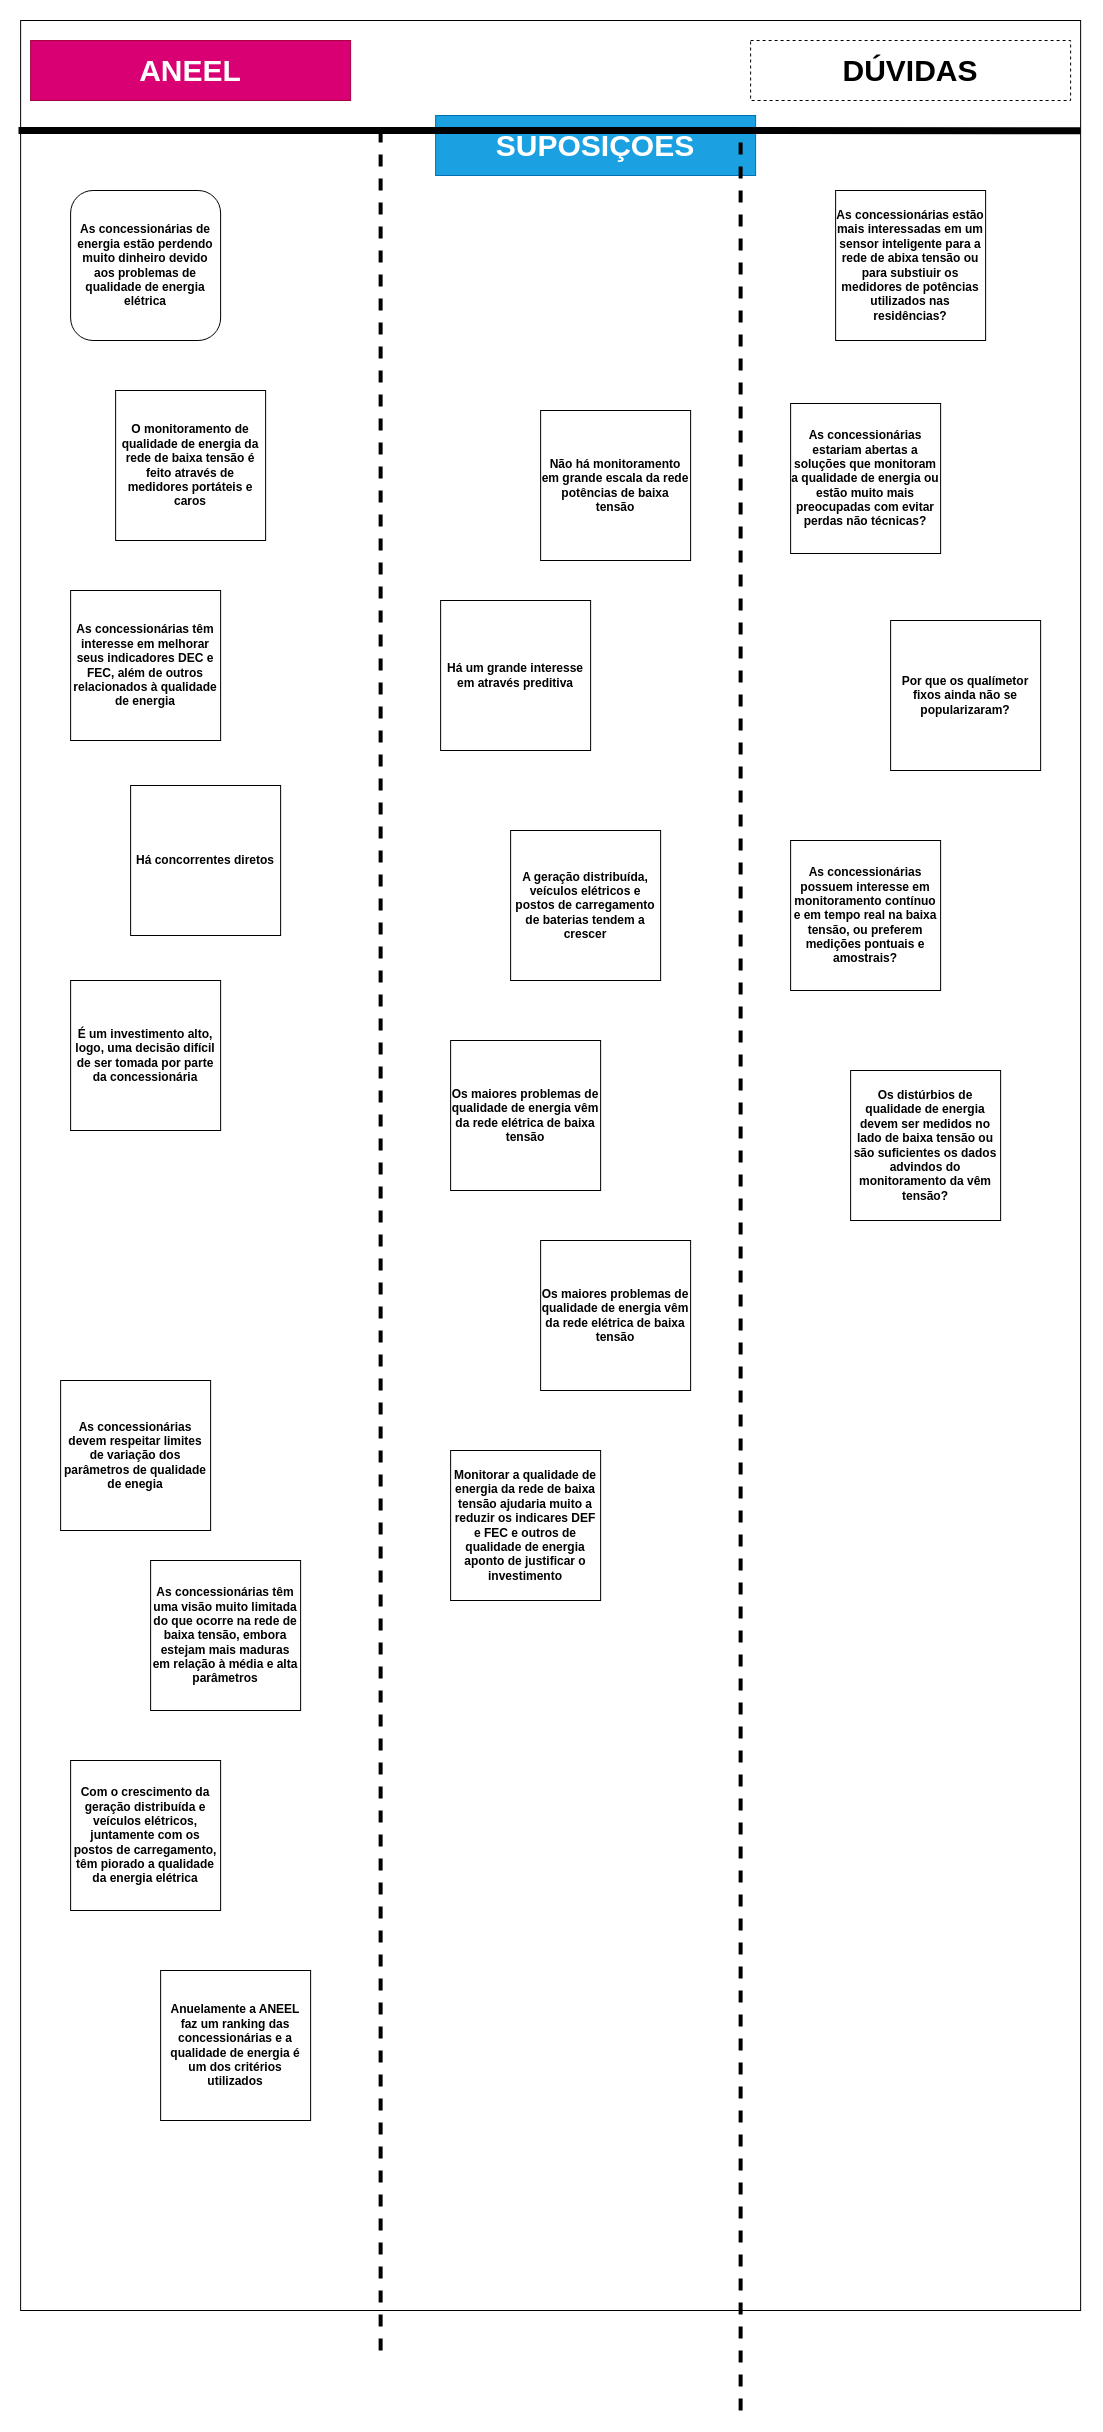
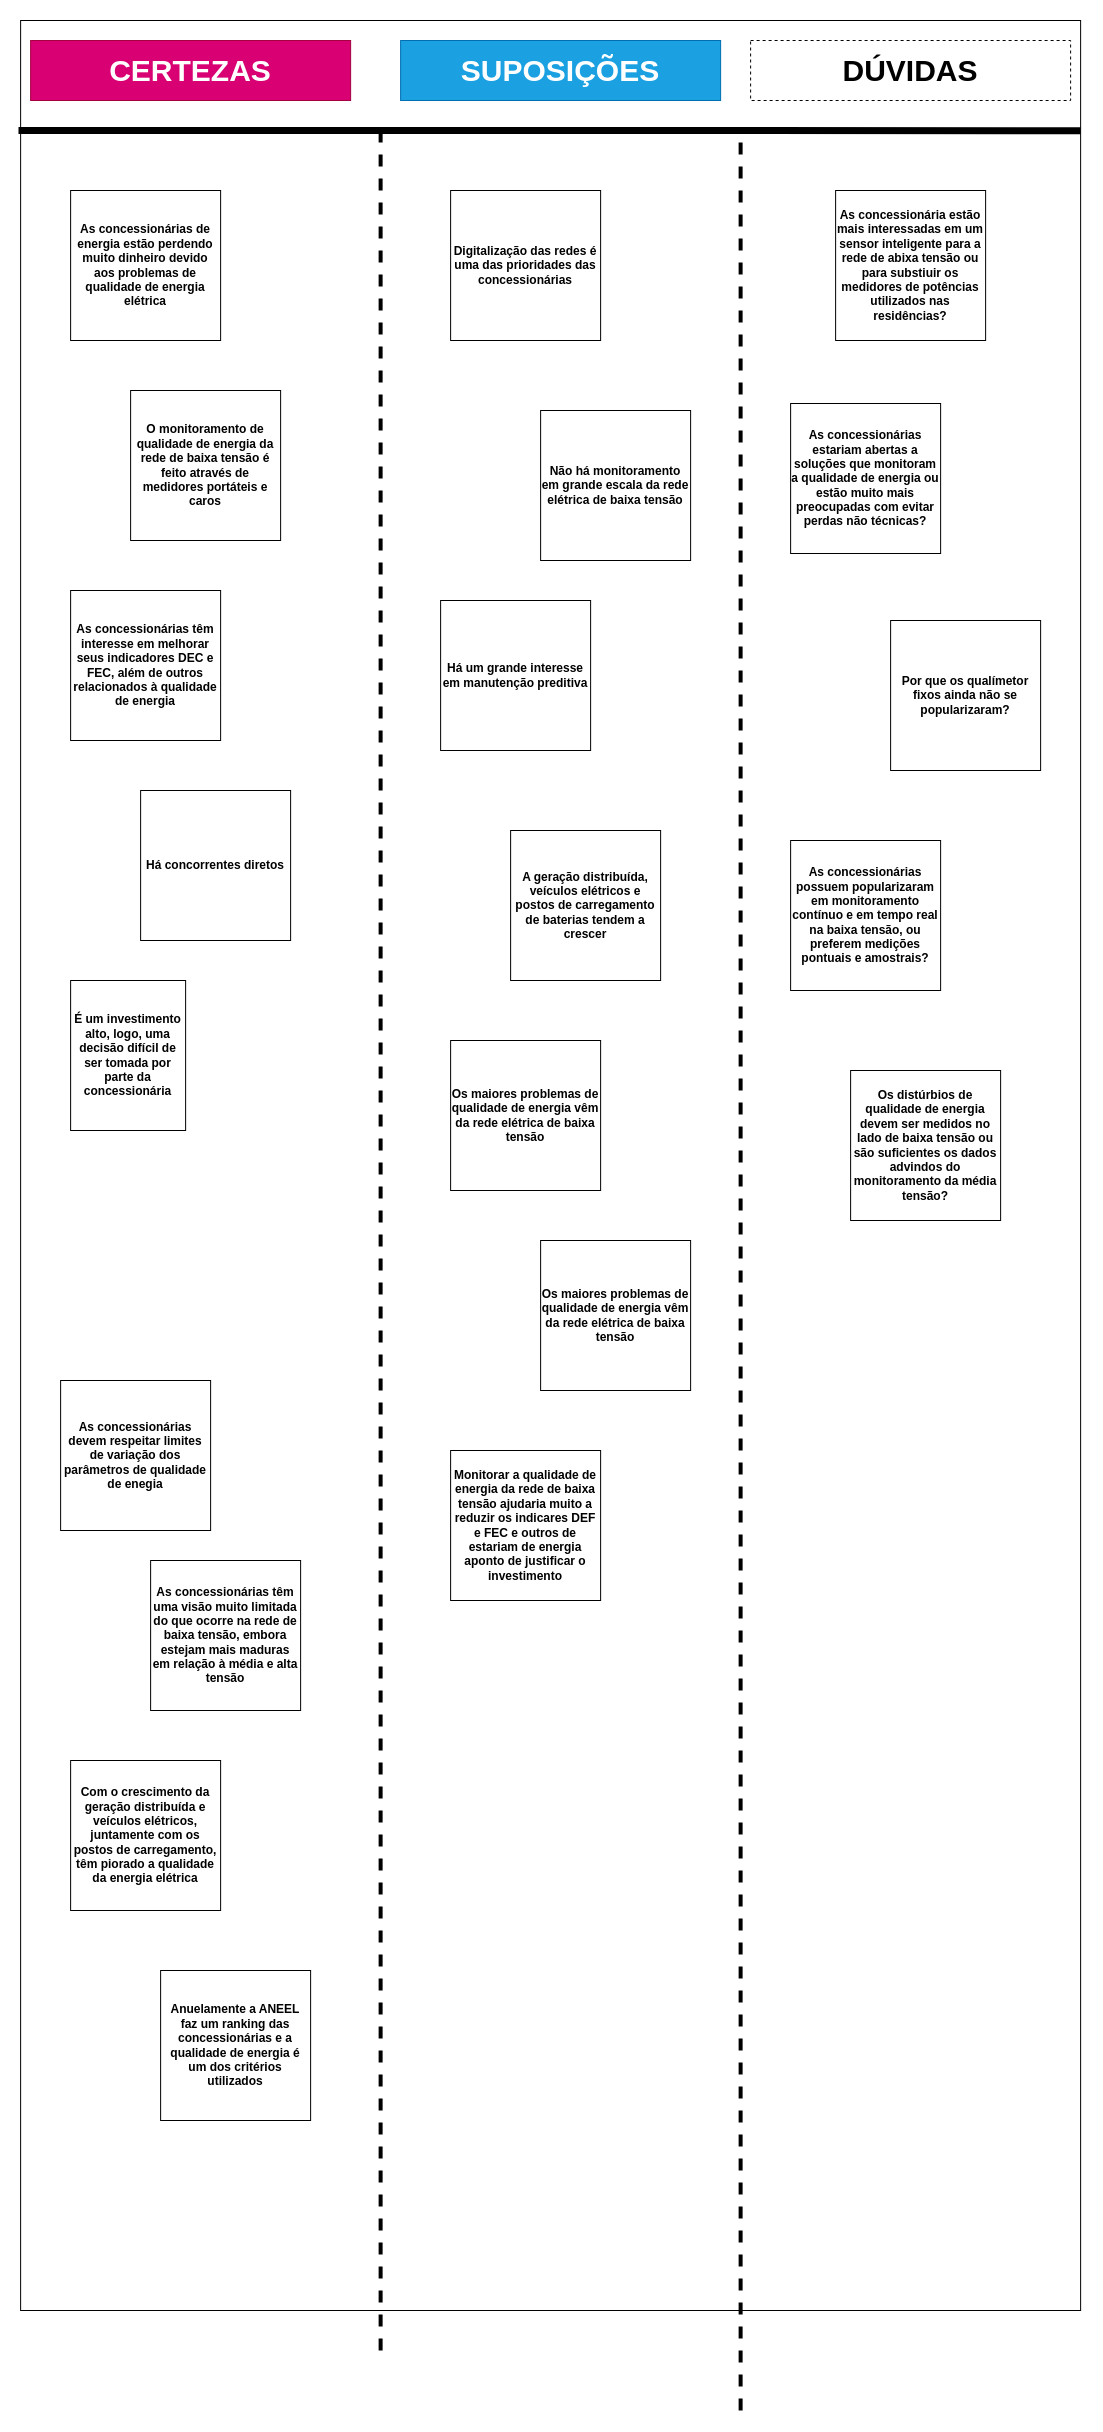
(191, 71) -> (191, 71)
(596, 146) -> (561, 71)
(146, 266) -> (146, 266)
none -> (526, 266)
(911, 266) -> (911, 266)
(191, 466) -> (206, 466)
(616, 486) -> (616, 486)
(516, 676) -> (516, 676)
(206, 861) -> (216, 866)
(866, 916) -> (866, 916)
(146, 1056) -> (128, 1056)
(926, 1146) -> (926, 1146)
(526, 1526) -> (526, 1526)
(226, 1636) -> (226, 1636)
